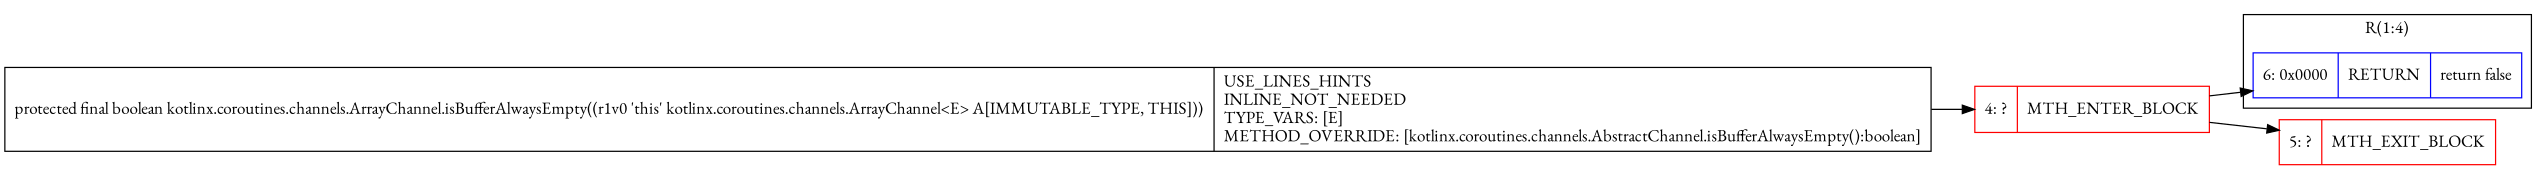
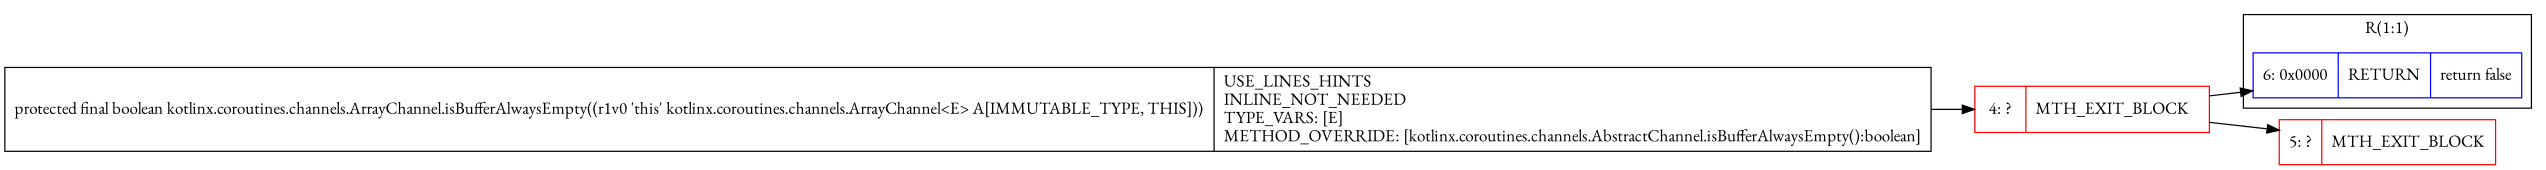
(2387, 29) -> (2387, 29)
(2113, 109) -> (2113, 109)
